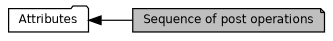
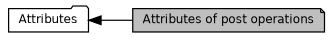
(229, 20) -> (229, 20)
